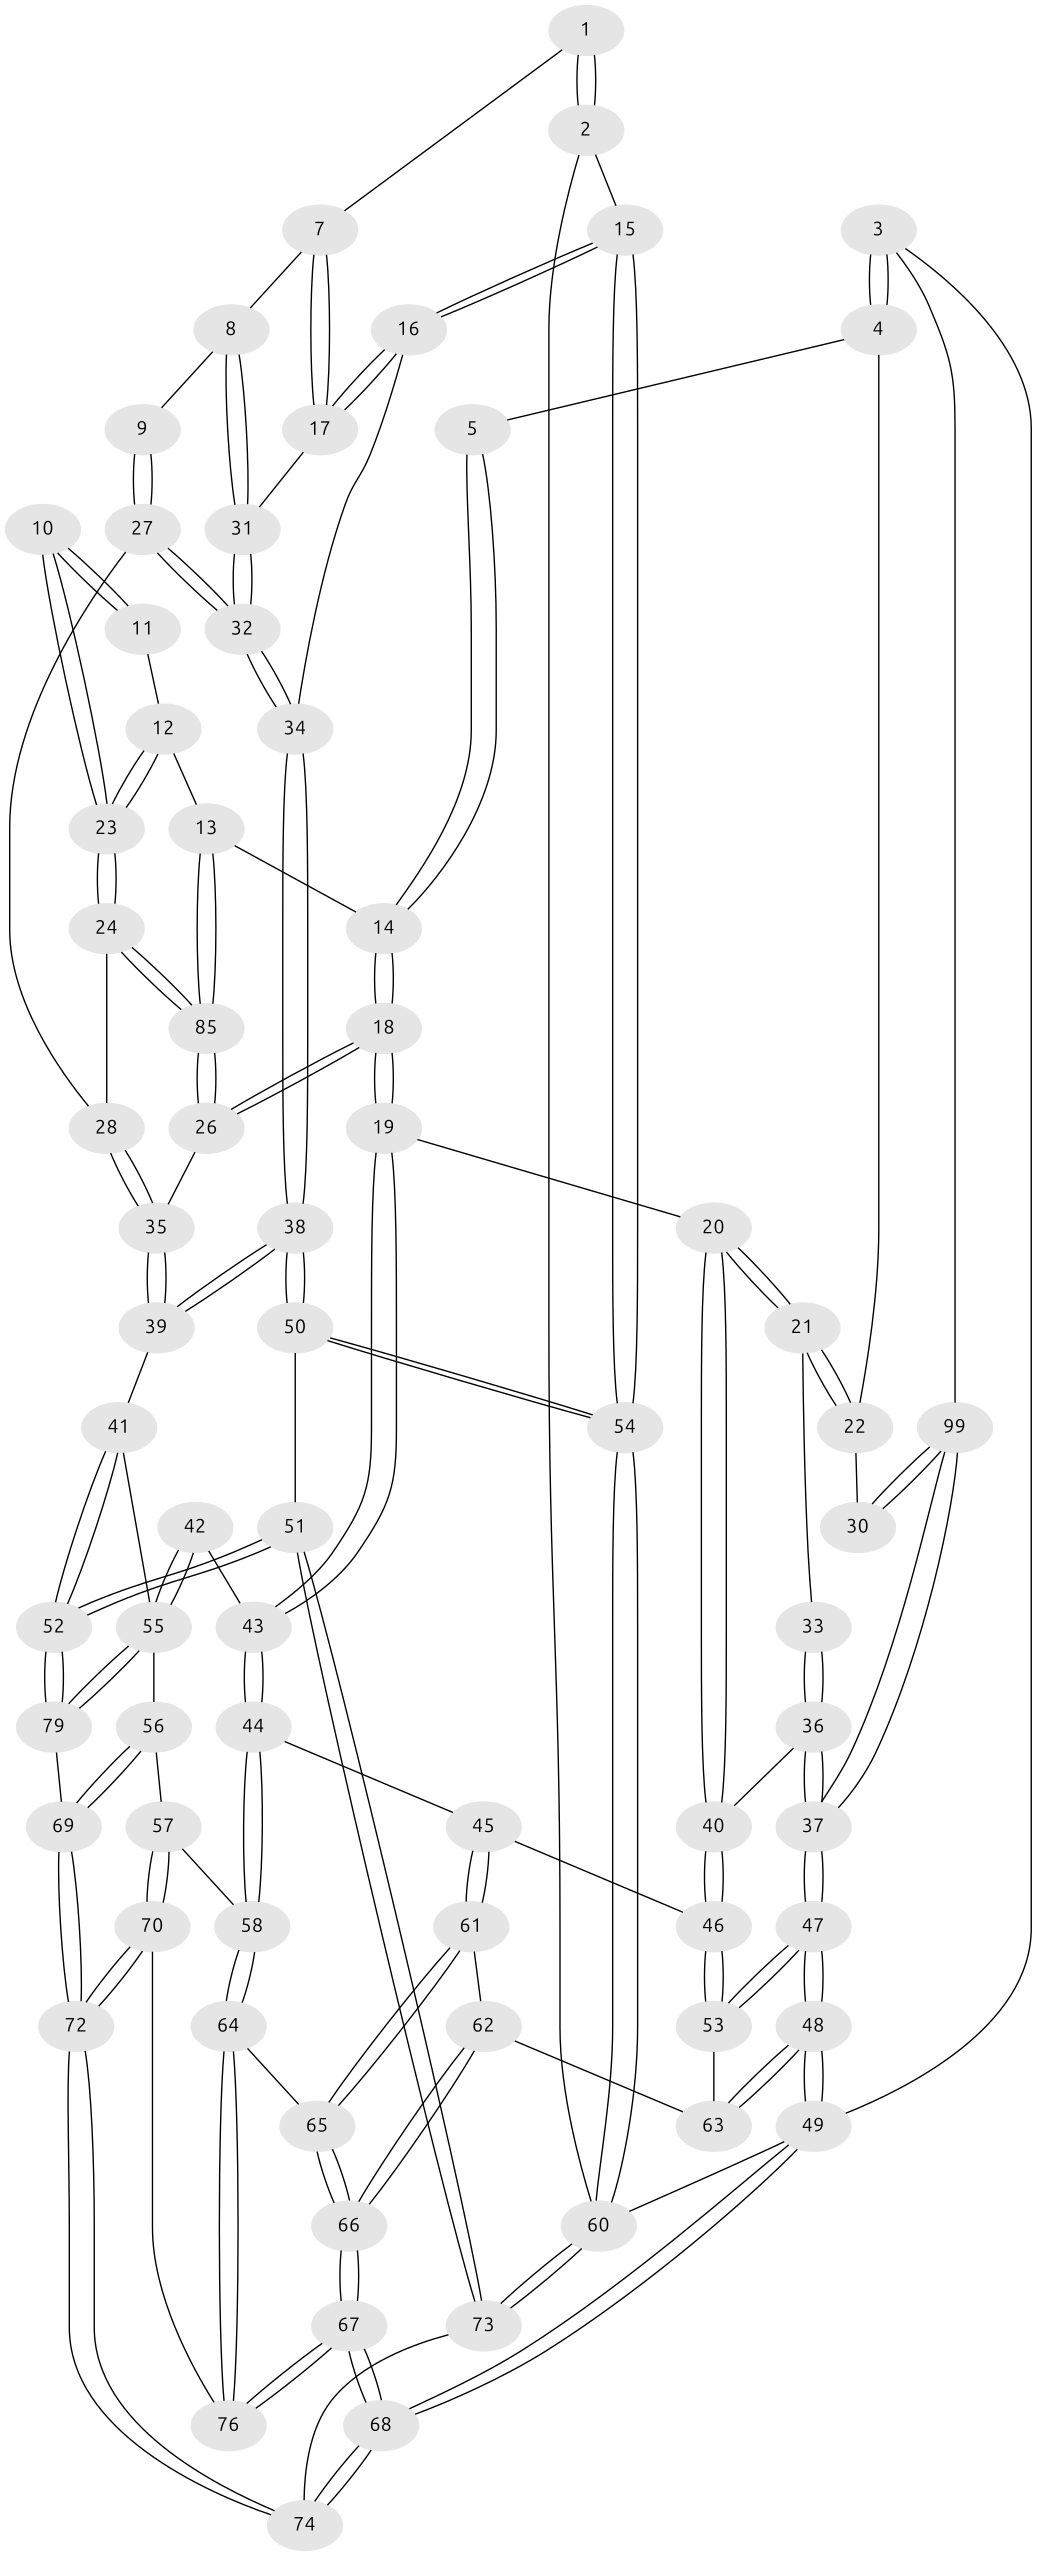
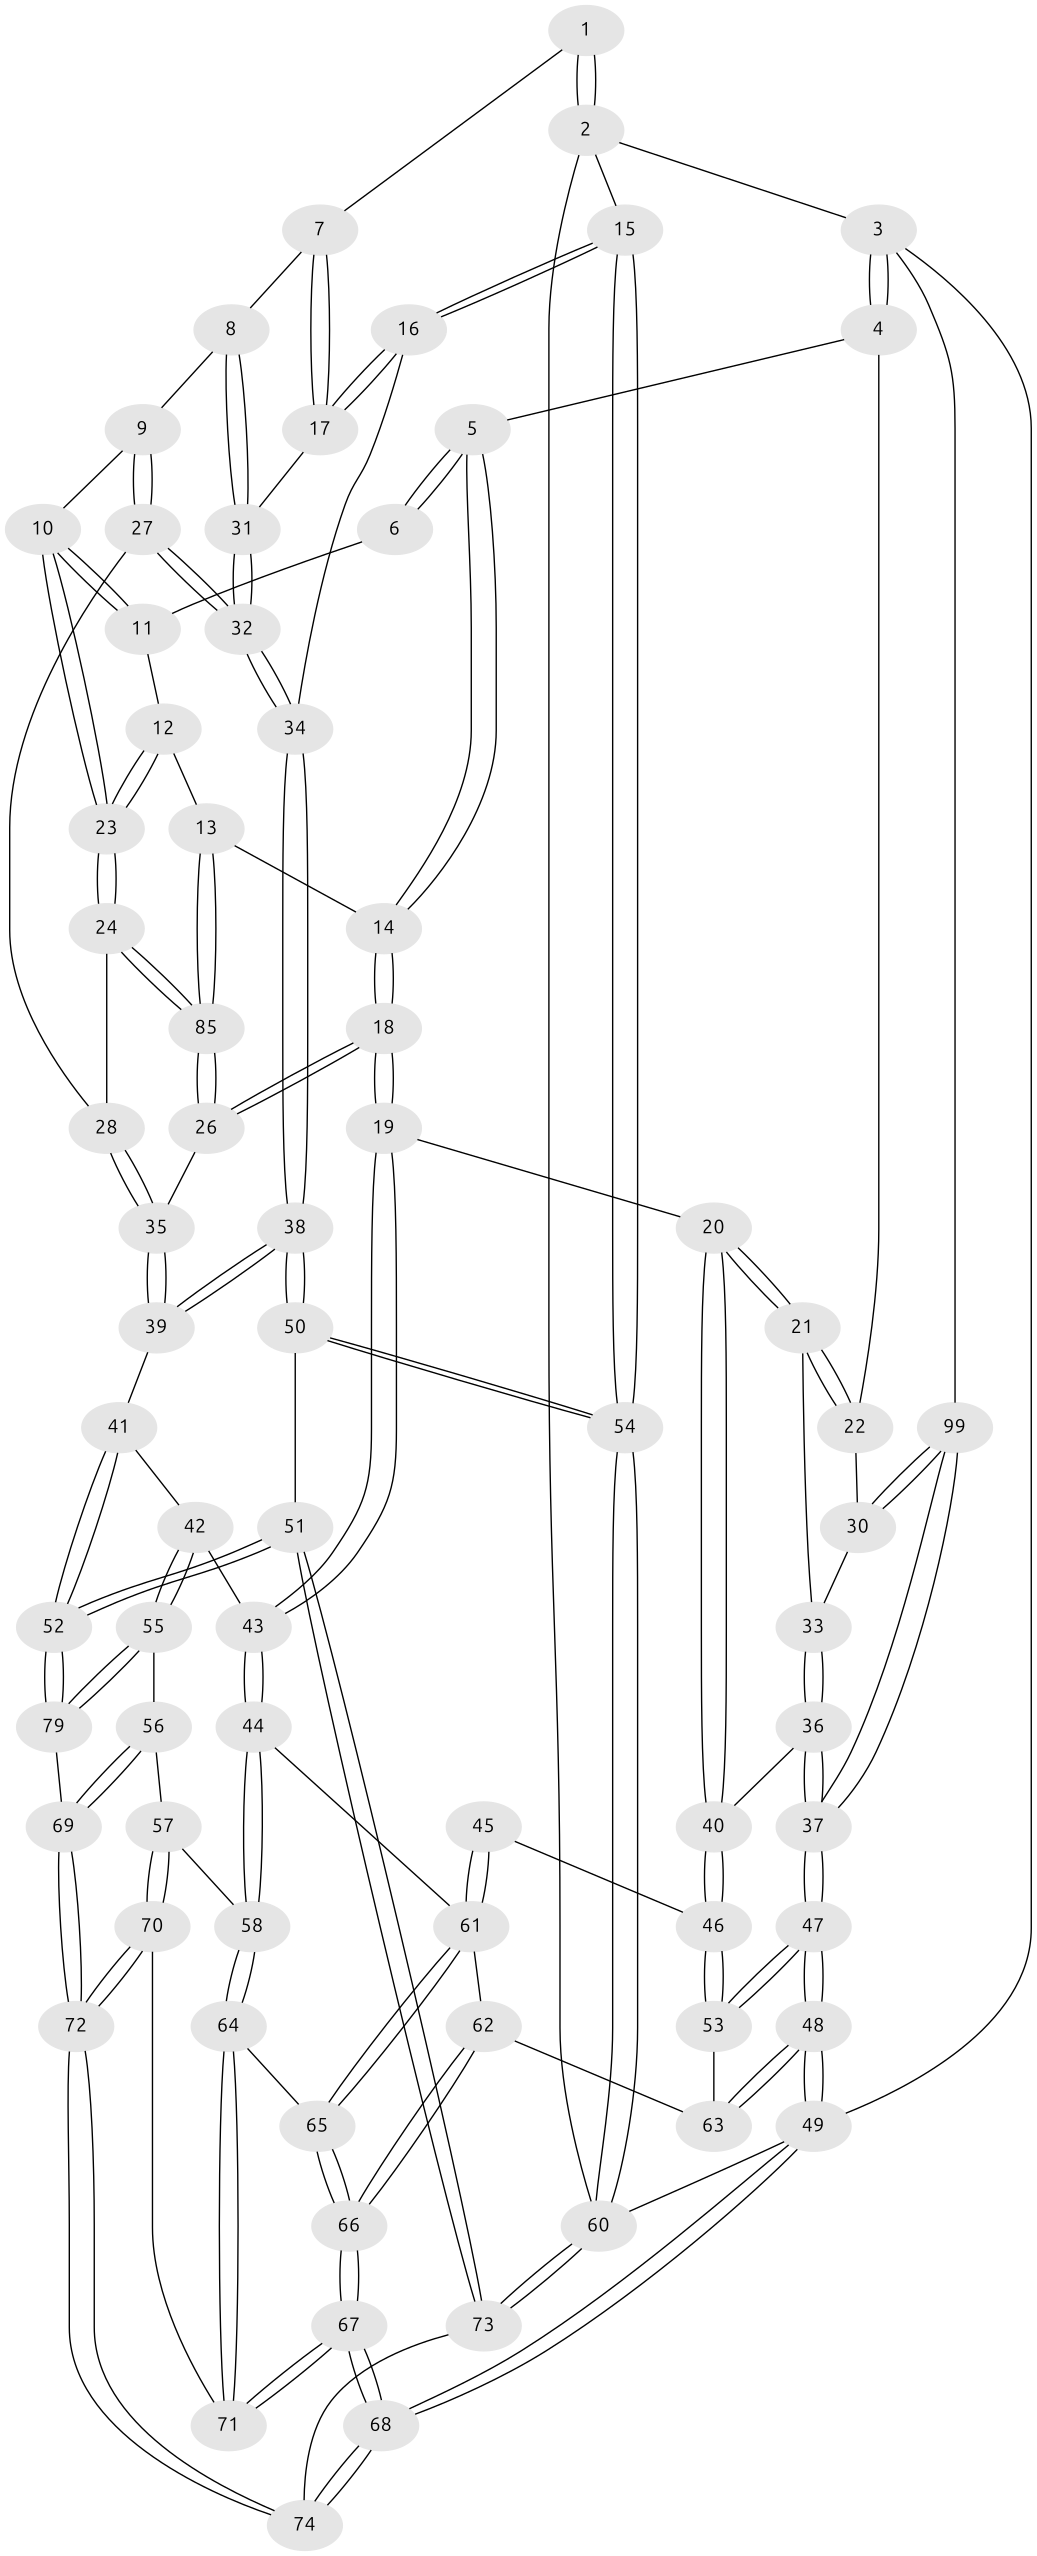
none -> (733, 180)
none -> (93, 479)
none -> (395, 529)
(137, 1527) -> (157, 1478)
none -> (836, 1577)
(373, 1779) -> (367, 1831)
(229, 2426) -> (229, 2426)
